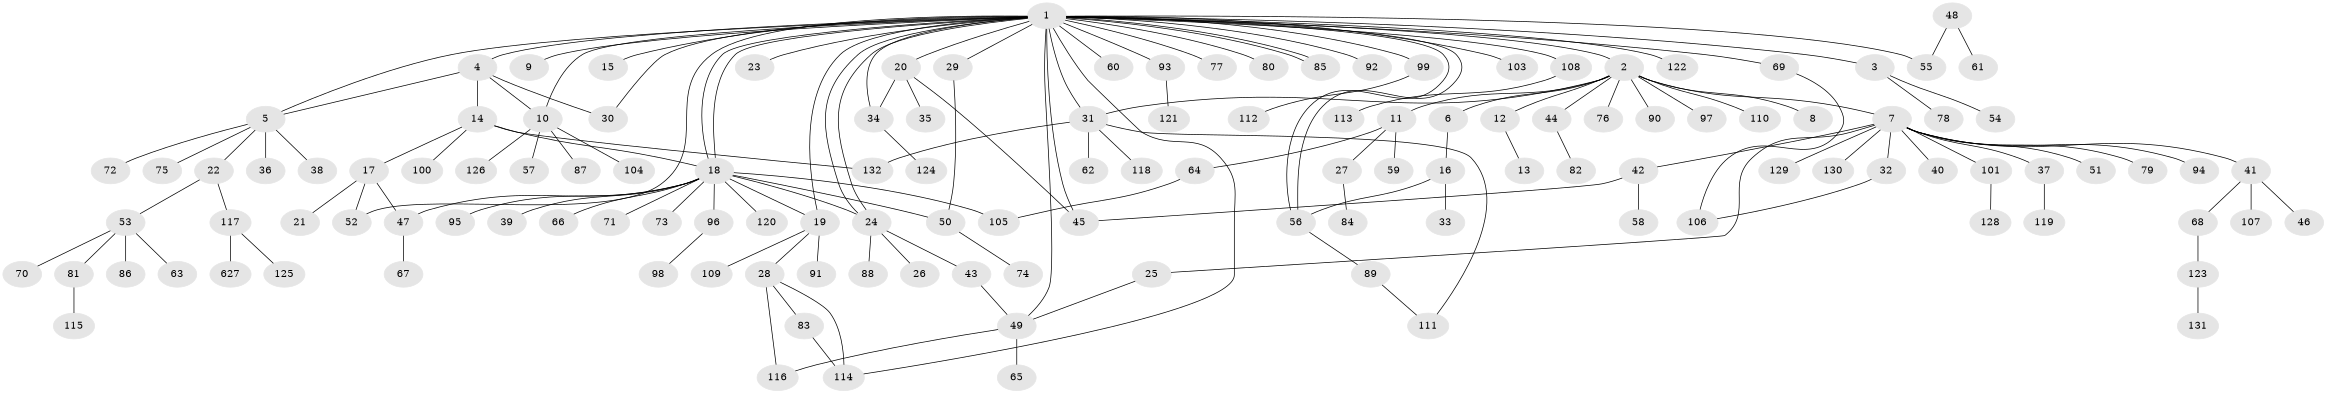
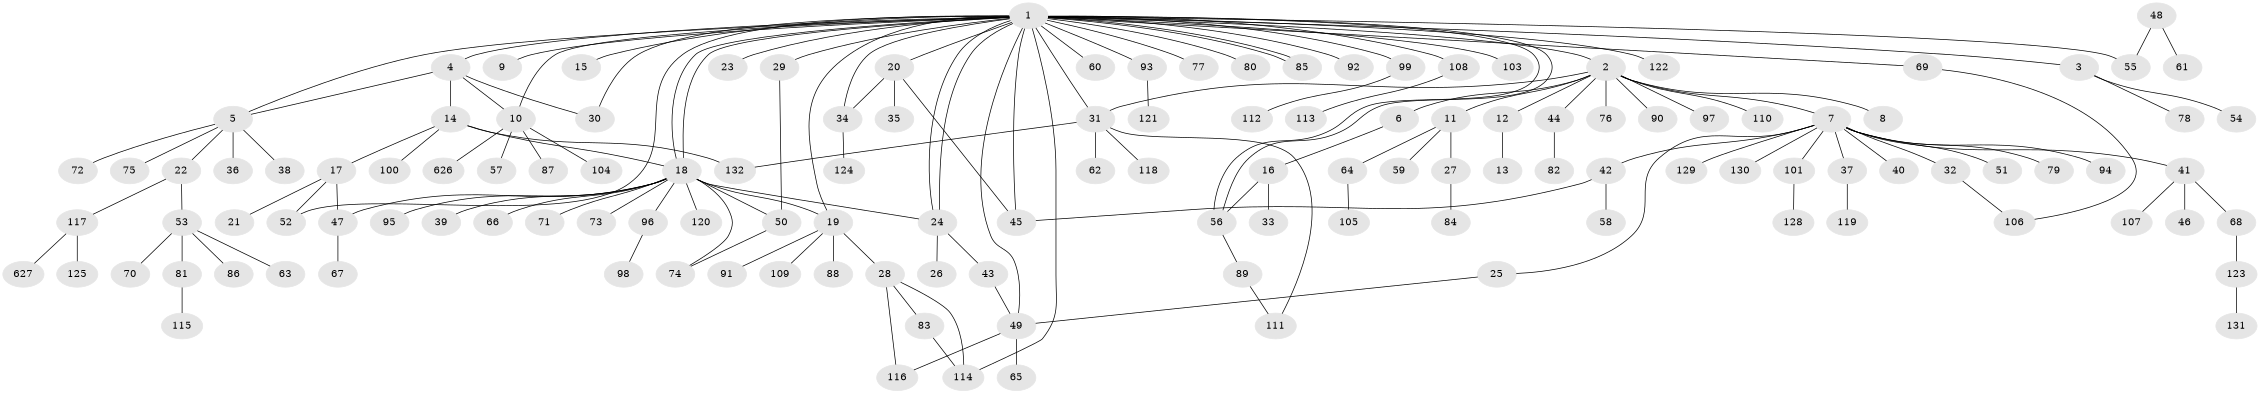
(476, 171) -> (443, 171)
(860, 186) -> (732, 225)
(870, 249) -> (833, 249)
